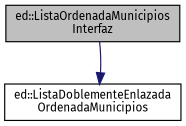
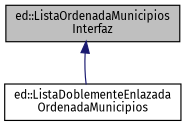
(101, 57) -> (85, 69)
